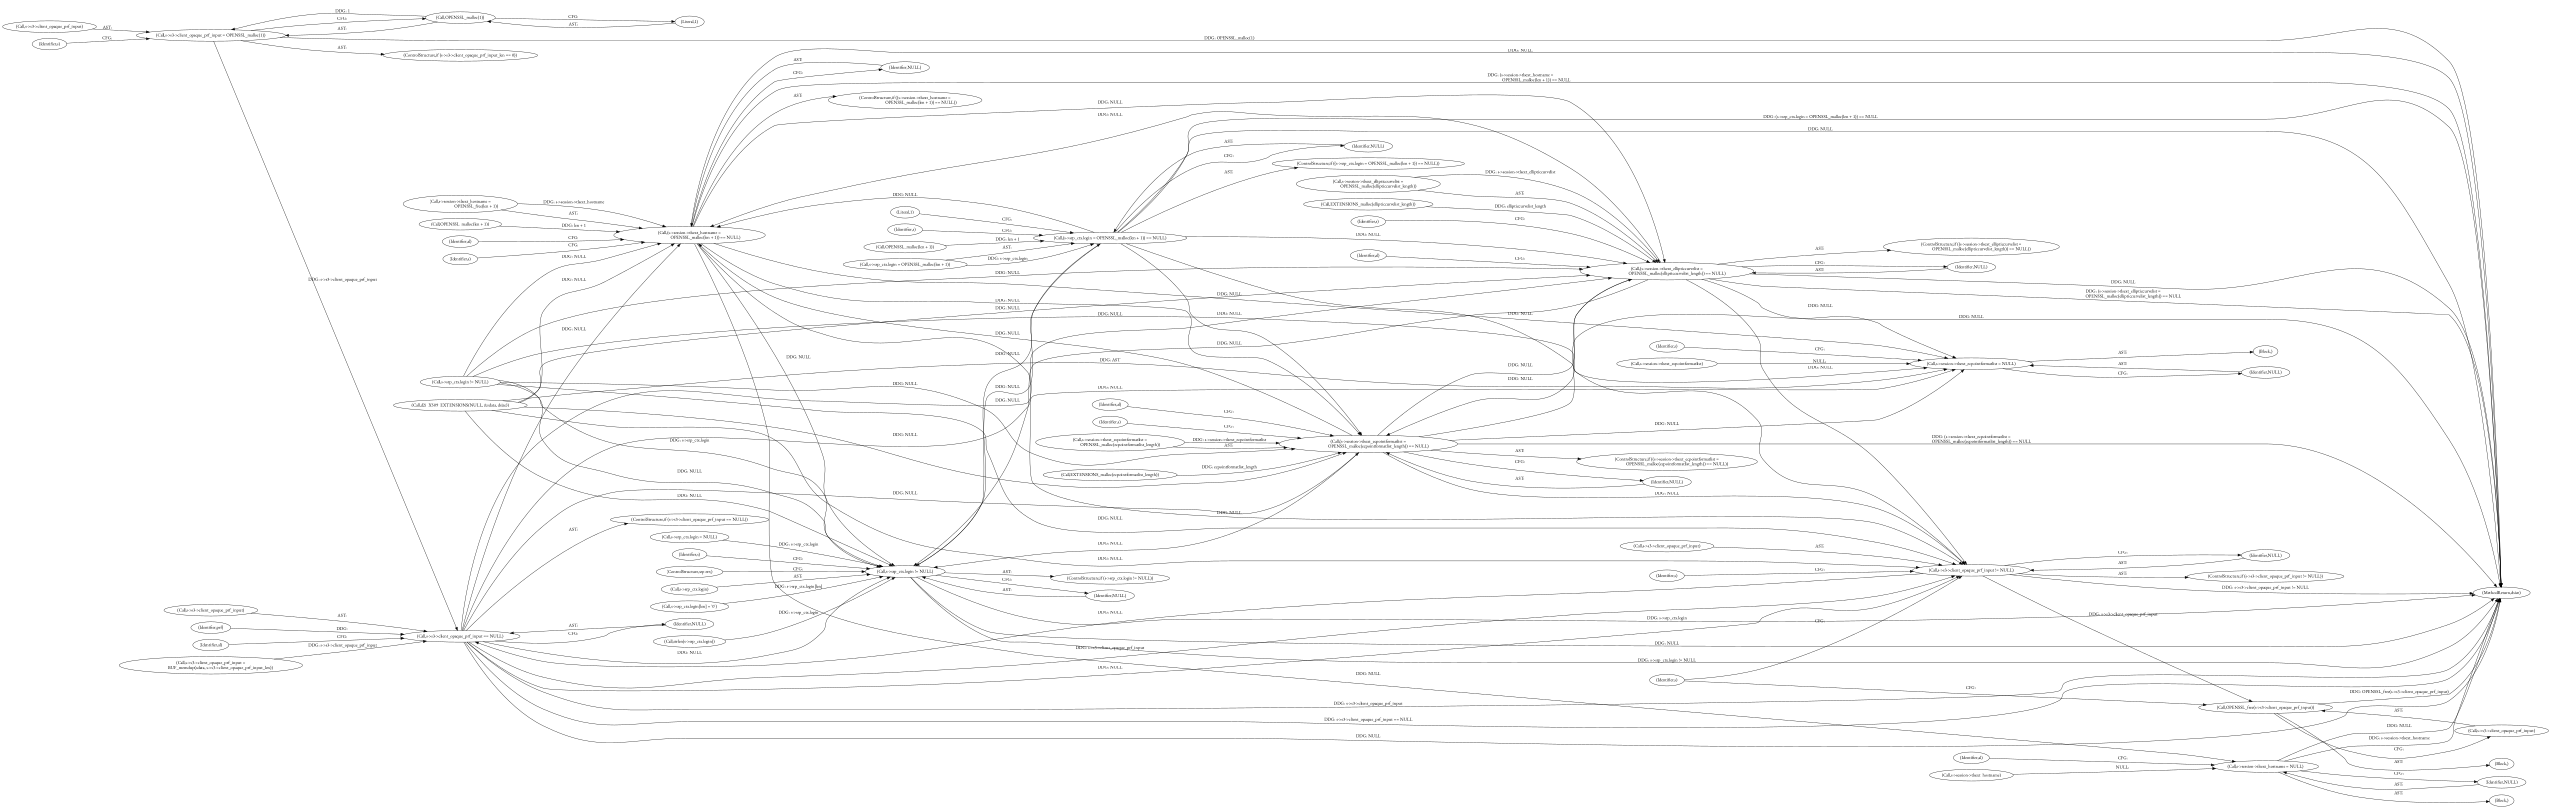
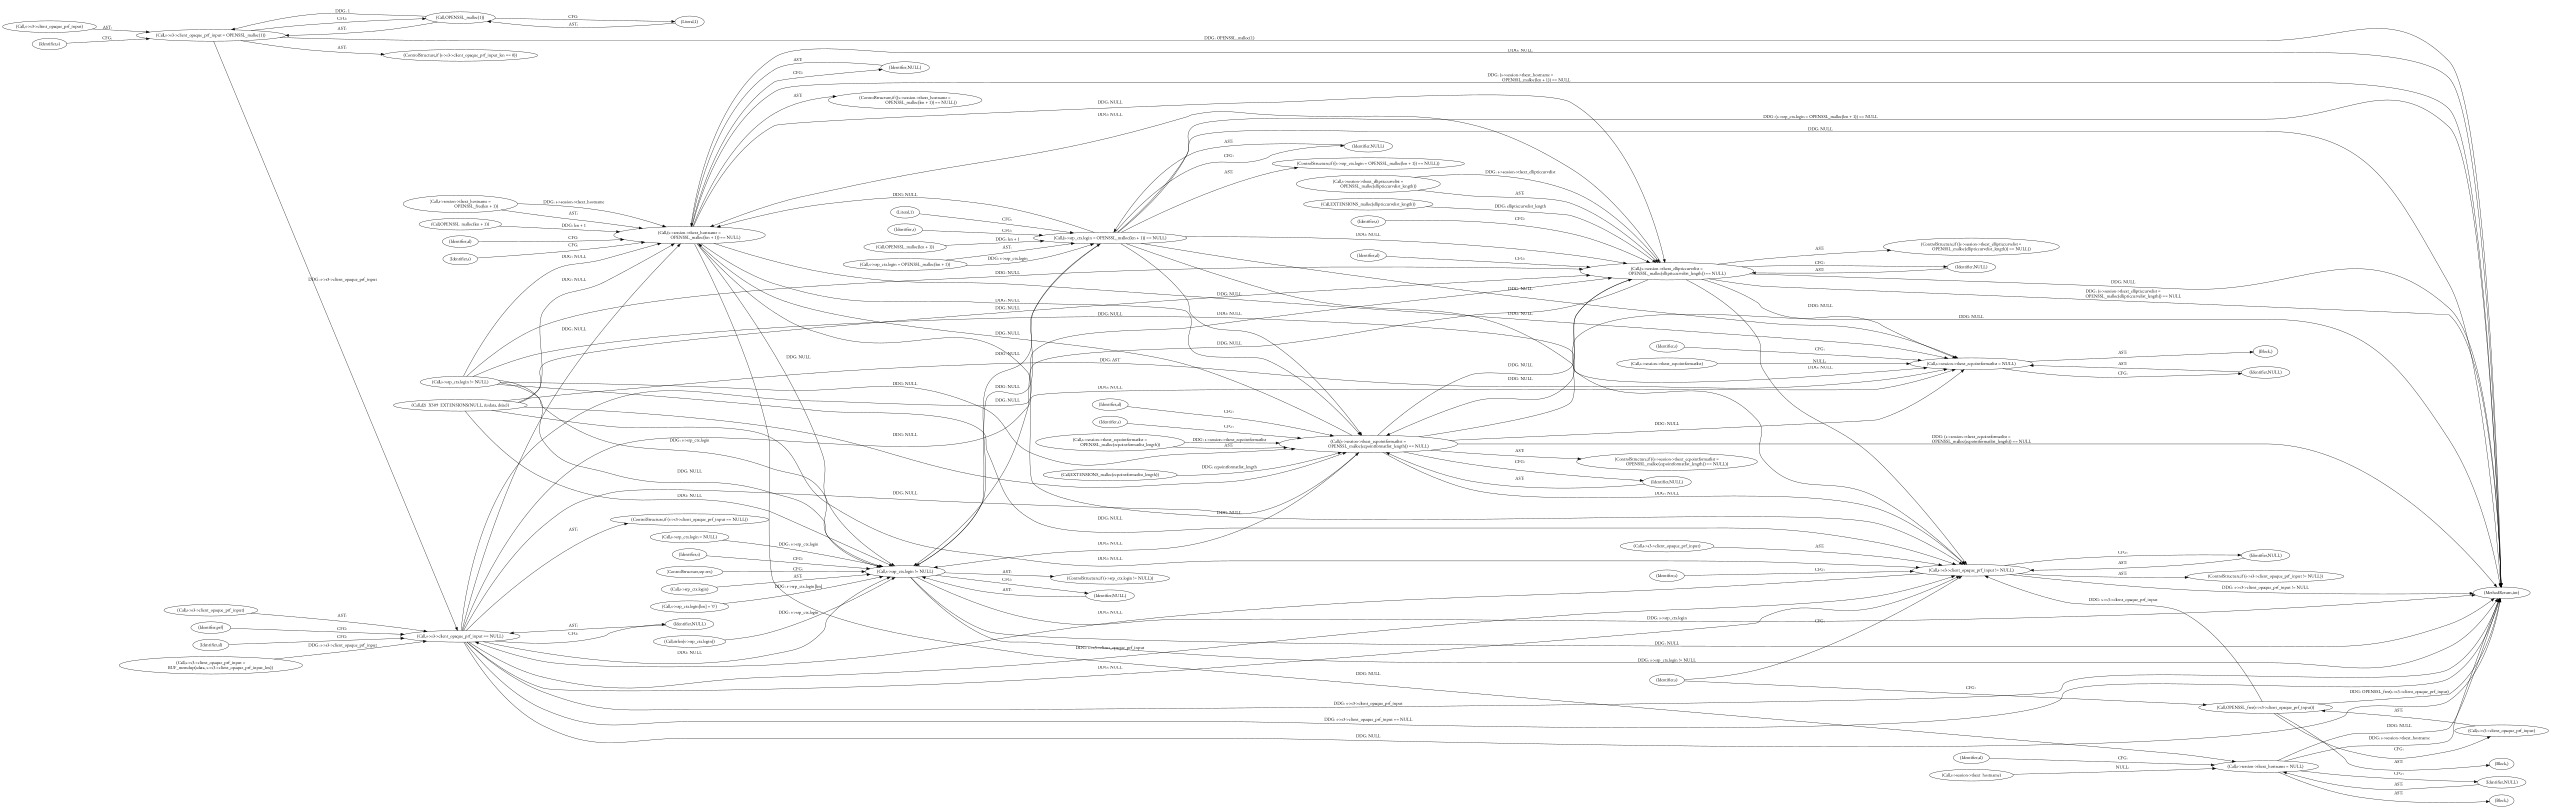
none -> (1549, 300)
(2502, 593) -> (2502, 593)
(343, 629) -> (343, 629)
(2115, 640) -> (2144, 605)
